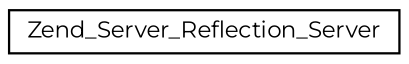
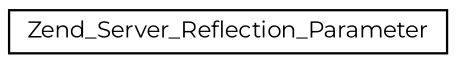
(204, 32) -> (228, 32)
